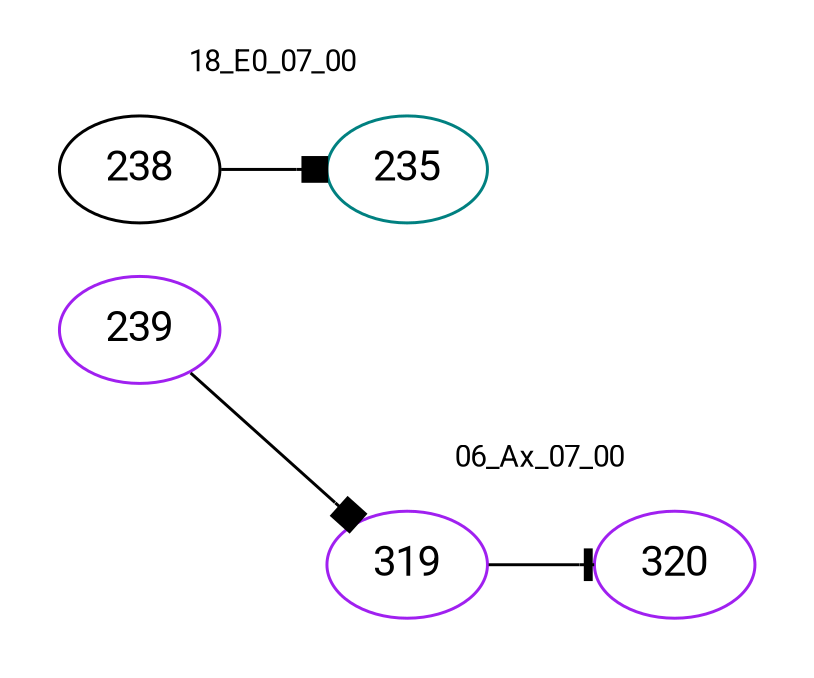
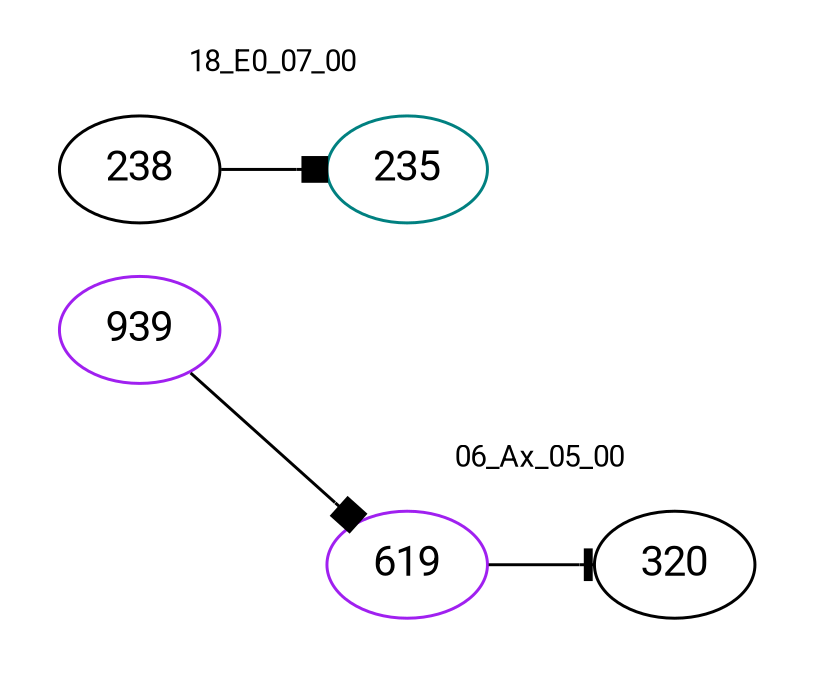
(140, 330) -> (140, 330)
(541, 459) -> (541, 459)
(407, 565) -> (407, 565)
(675, 565) -> (675, 565)
